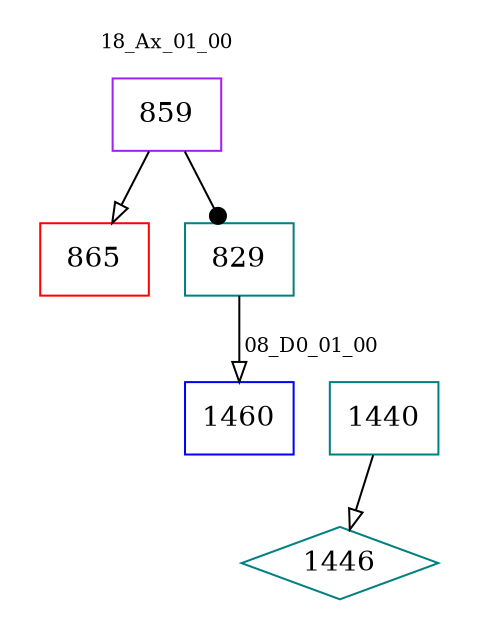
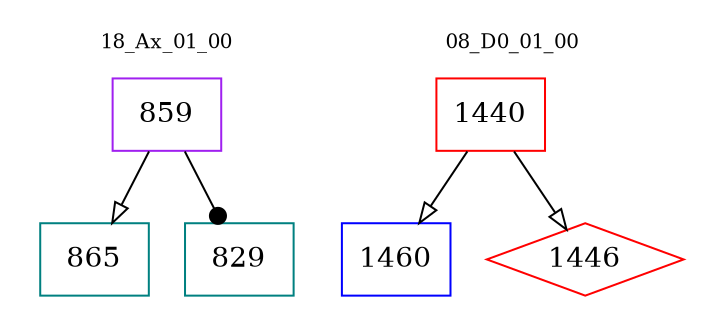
(95, 259) -> (95, 259)
(239, 340) -> (449, 179)
(384, 418) -> (491, 115)
(340, 563) -> (585, 259)
